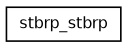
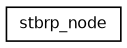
(64, 24) -> (64, 24)
